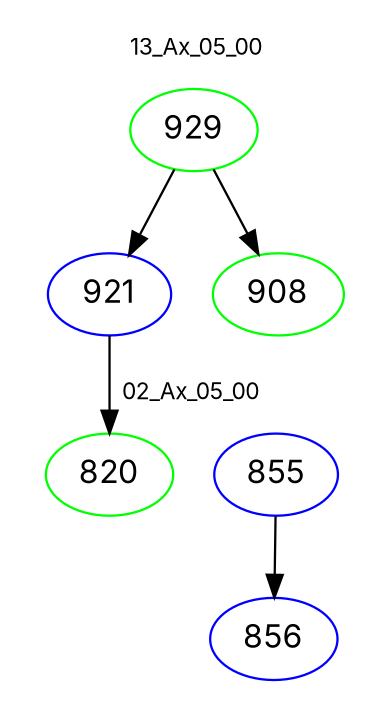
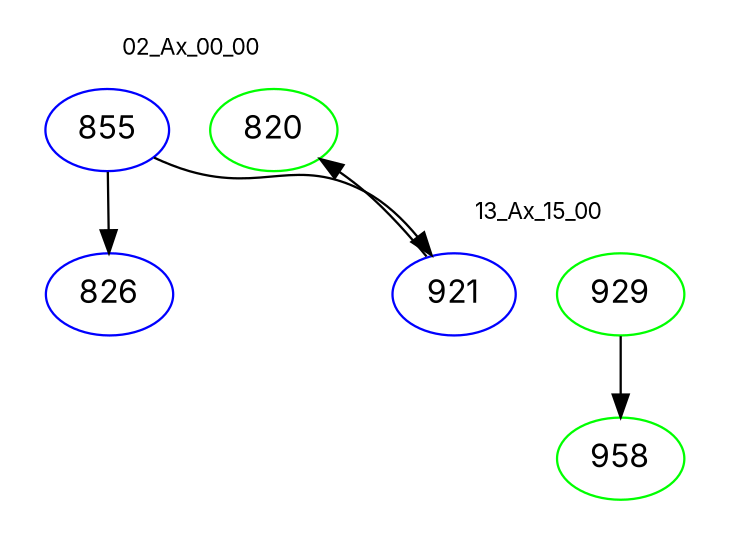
(196, 49) -> (539, 213)
(157, 202) -> (294, 175)
(278, 294) -> (621, 459)
(192, 394) -> (192, 49)
(274, 639) -> (110, 294)
